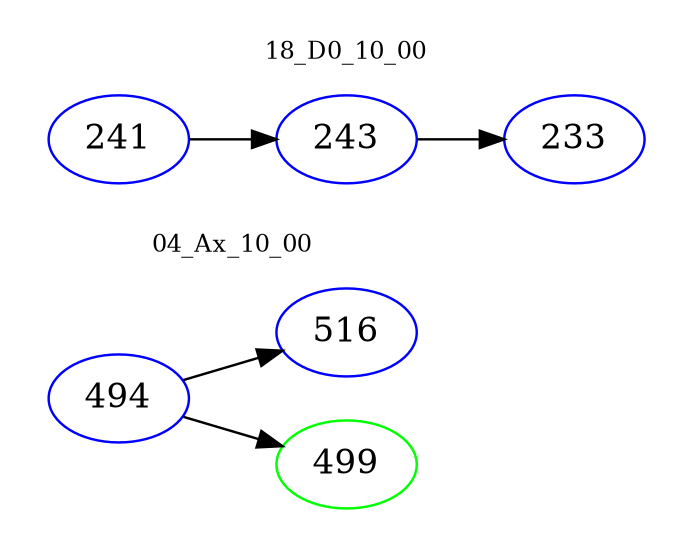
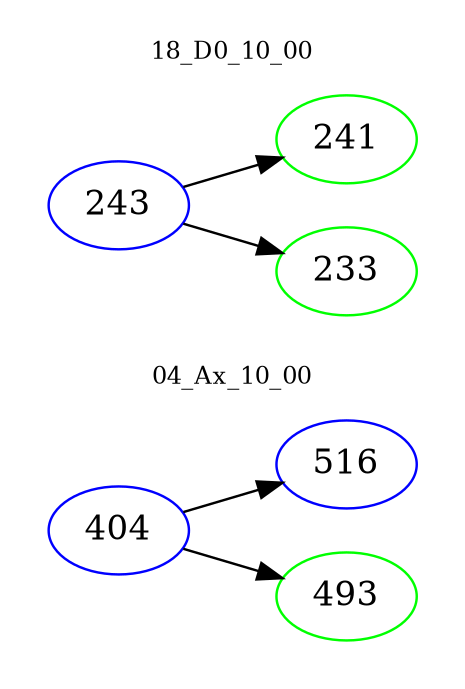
(119, 139) -> (347, 139)
(221, 139) -> (221, 176)
(574, 139) -> (347, 271)
(119, 398) -> (119, 530)
(347, 464) -> (347, 596)
